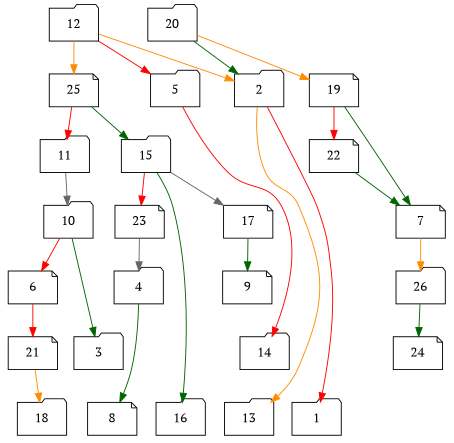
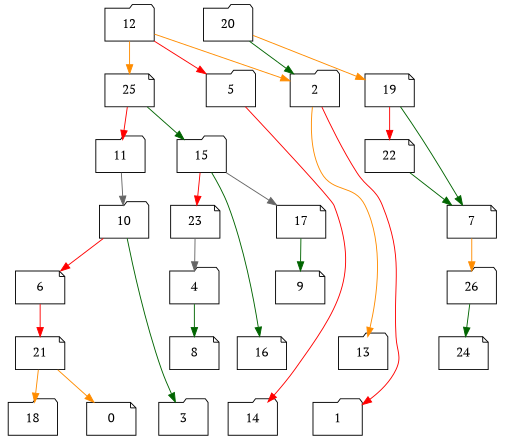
none -> (111, 419)
(181, 419) -> (262, 353)
